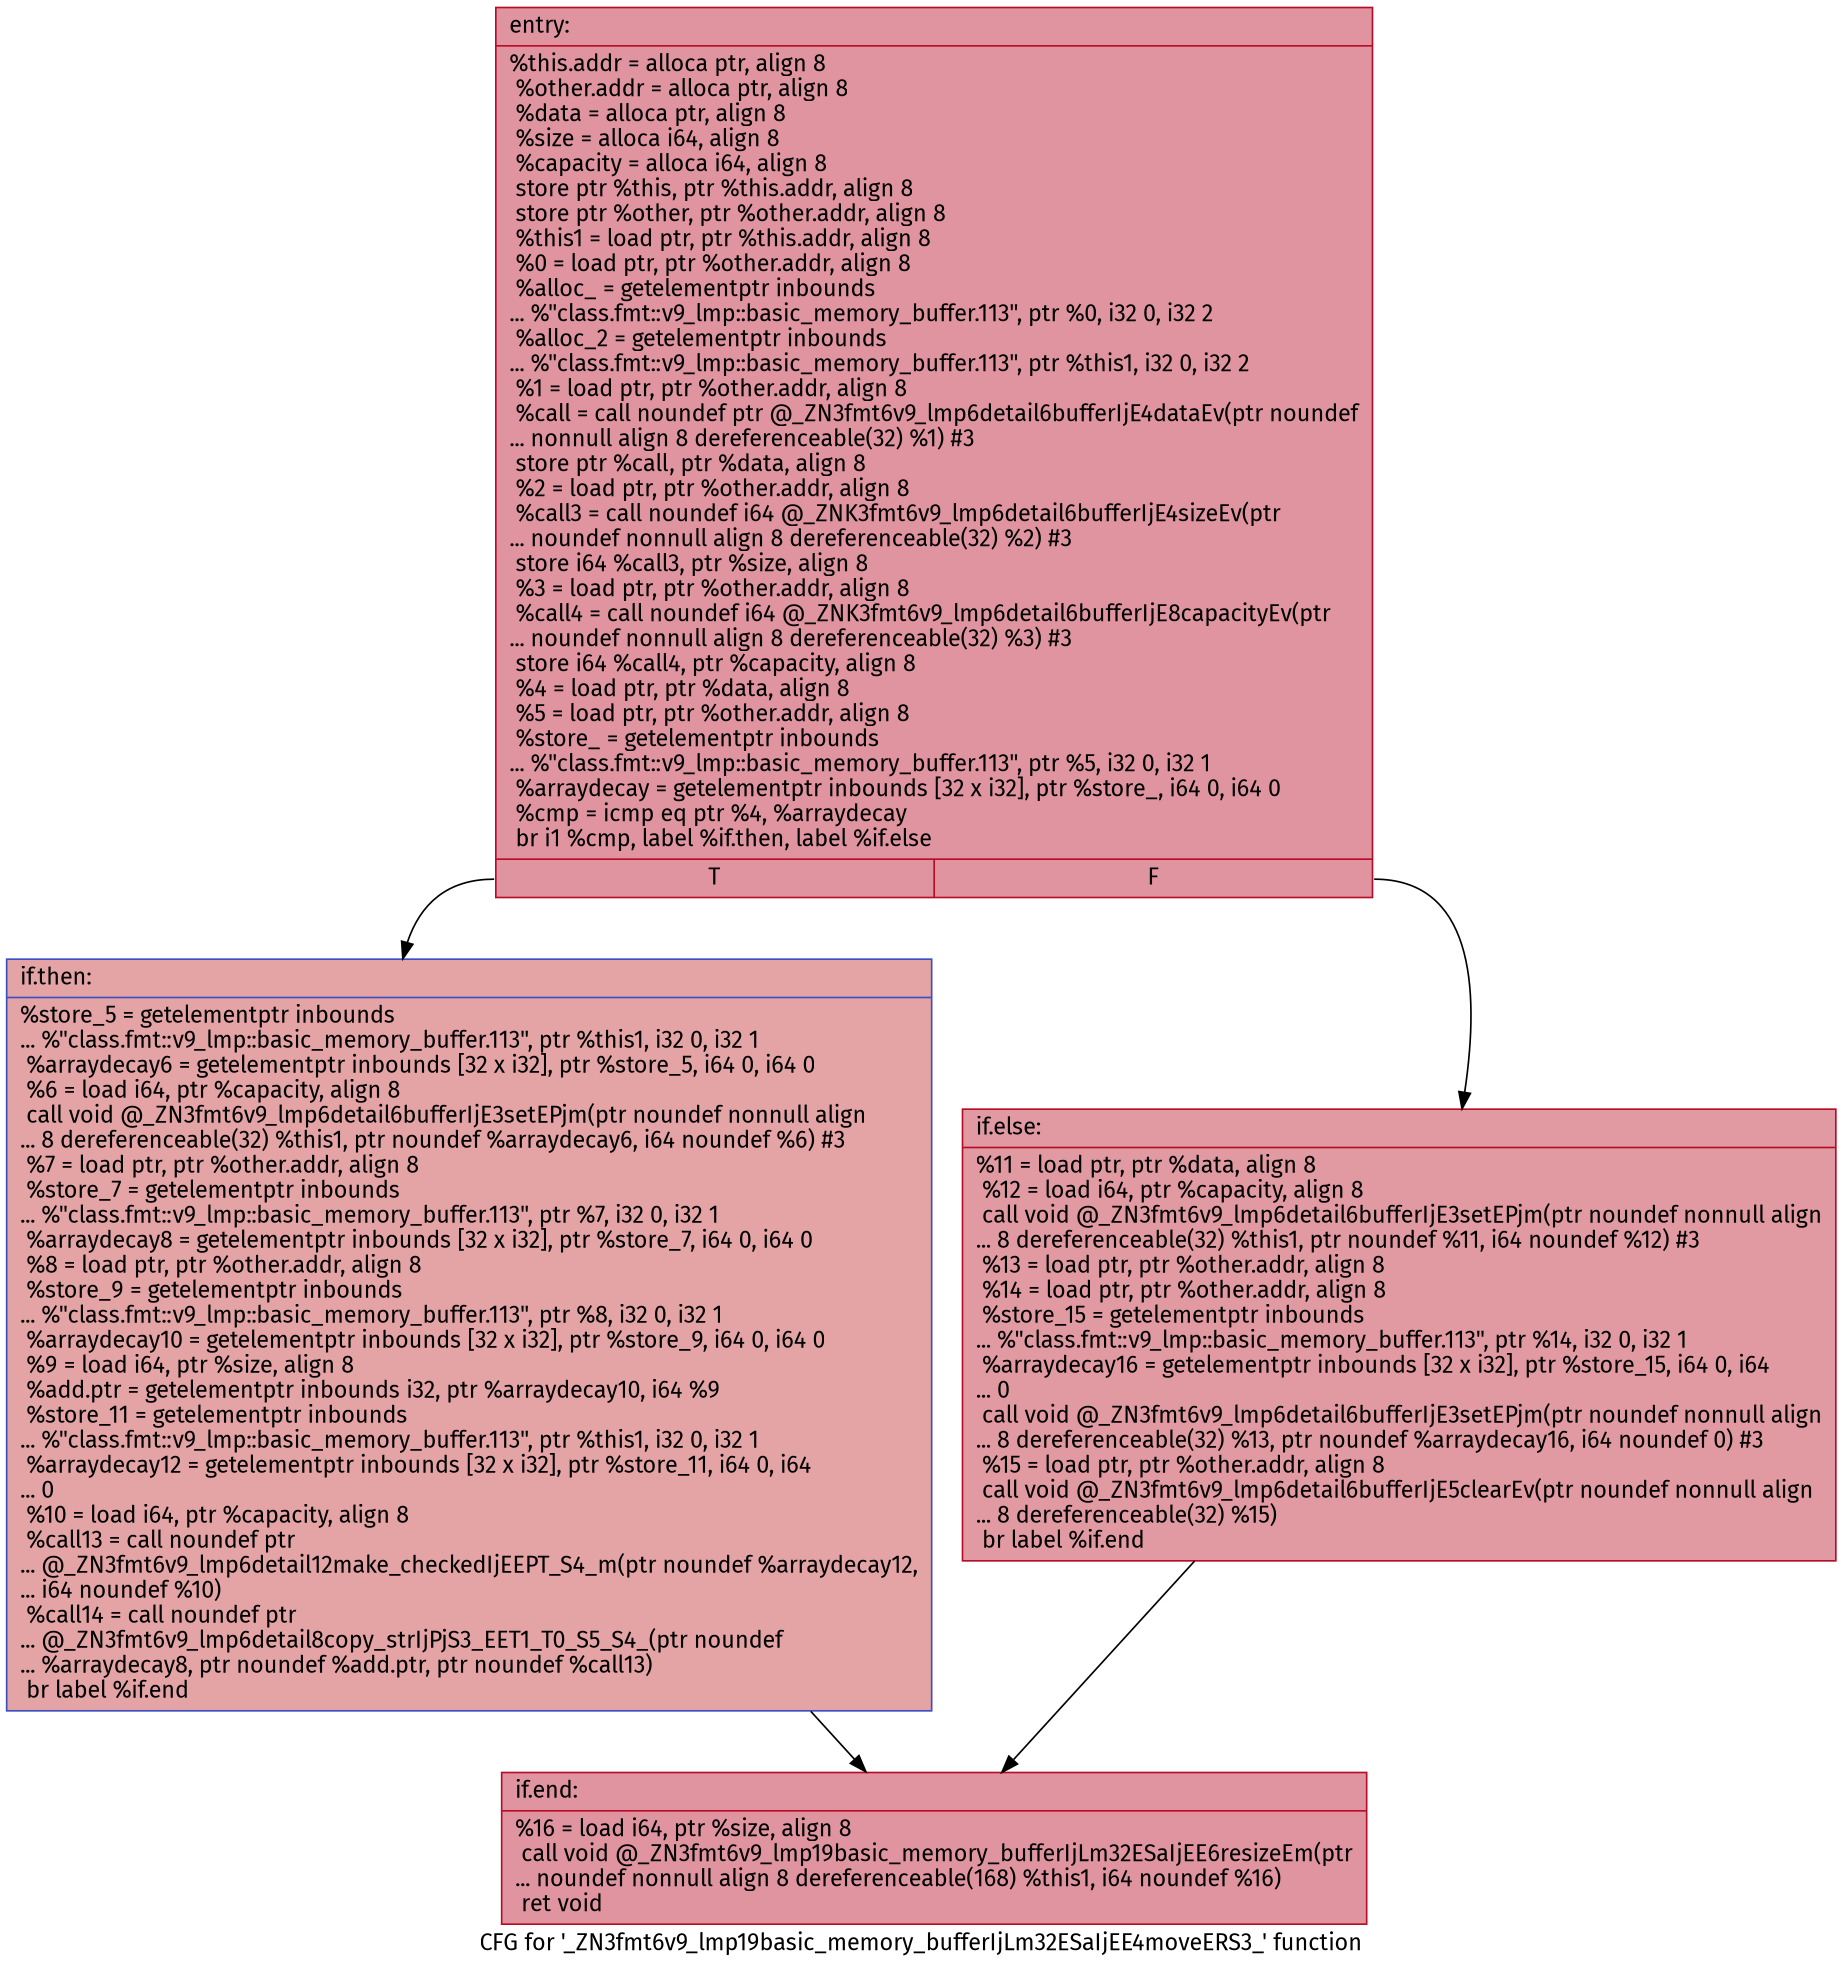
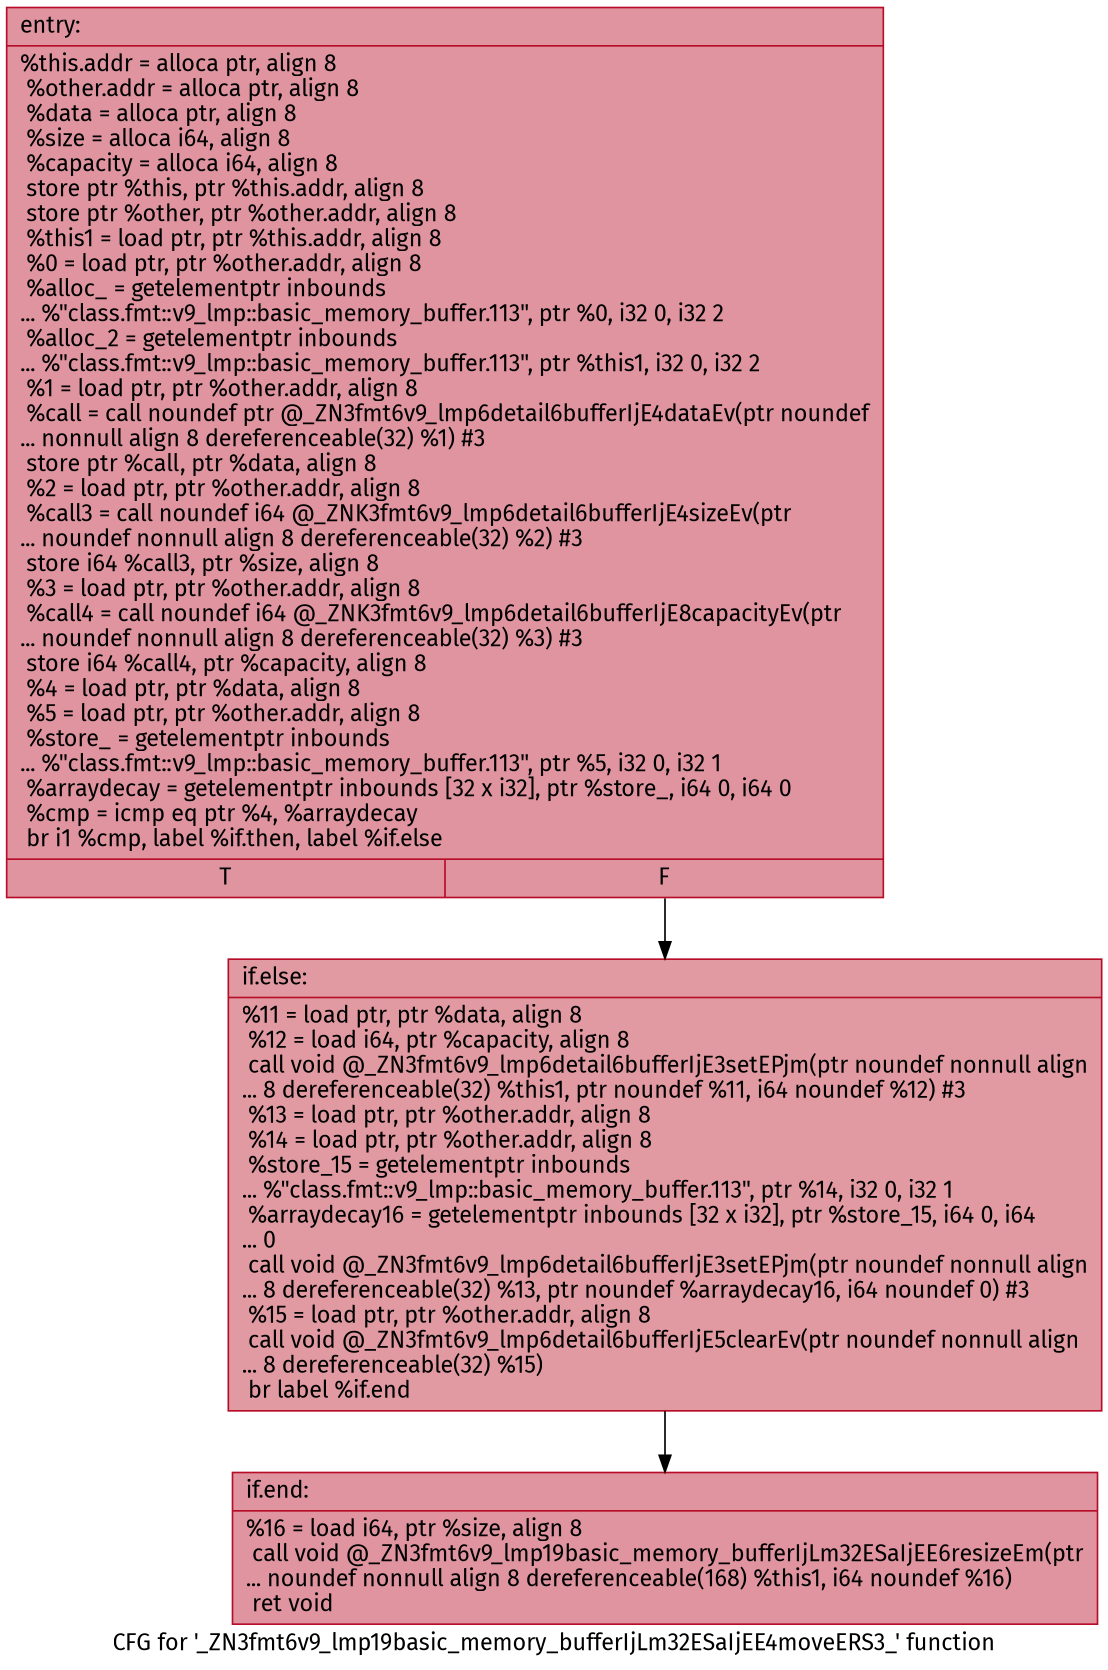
(469, 1335) -> none
